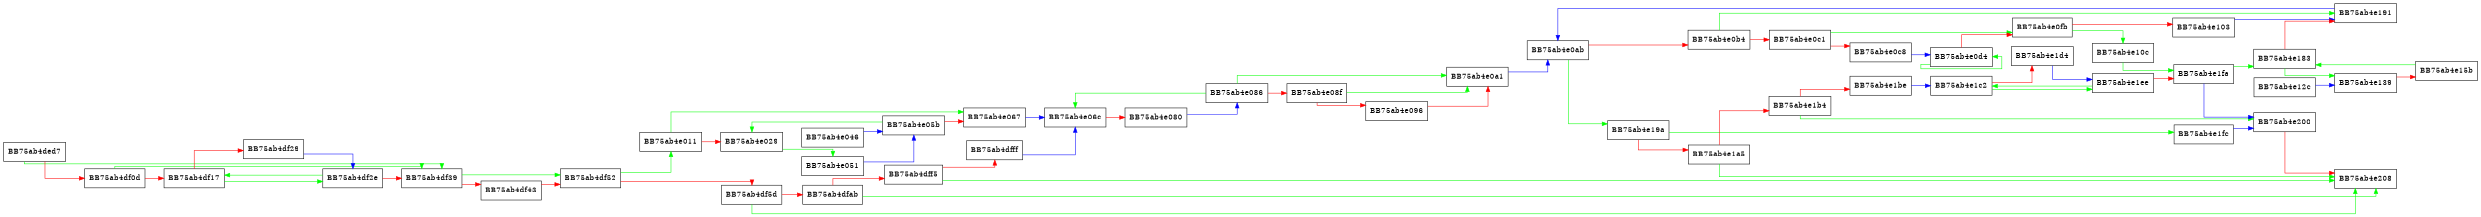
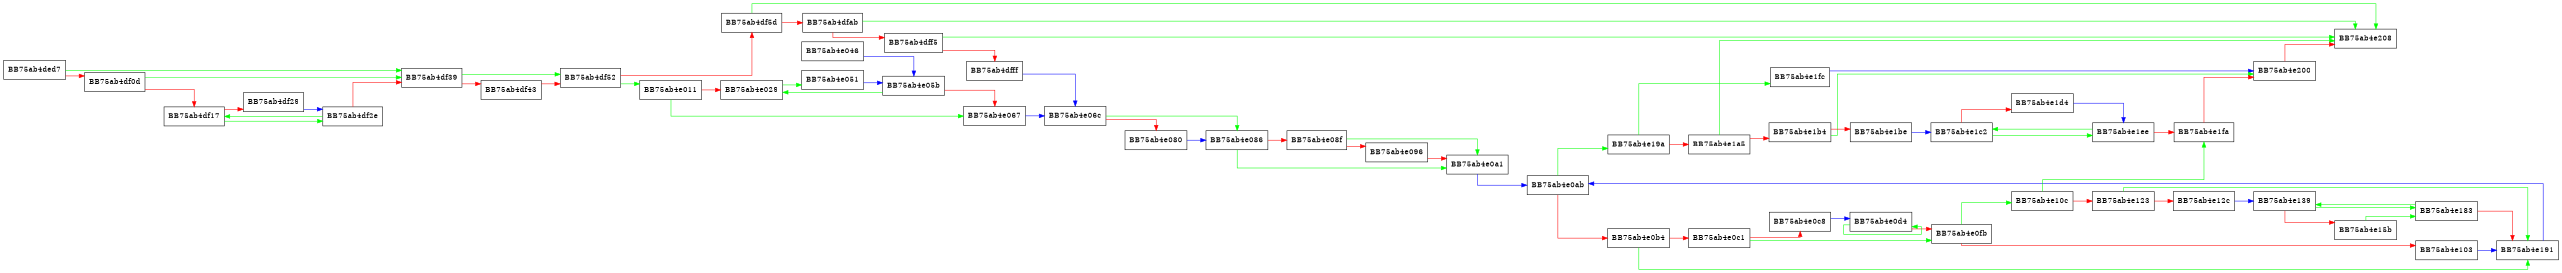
(2241, 66) -> (2363, 208)
(1136, 93) -> (1176, 116)
(2204, 115) -> (2204, 78)
none -> (2123, 201)
